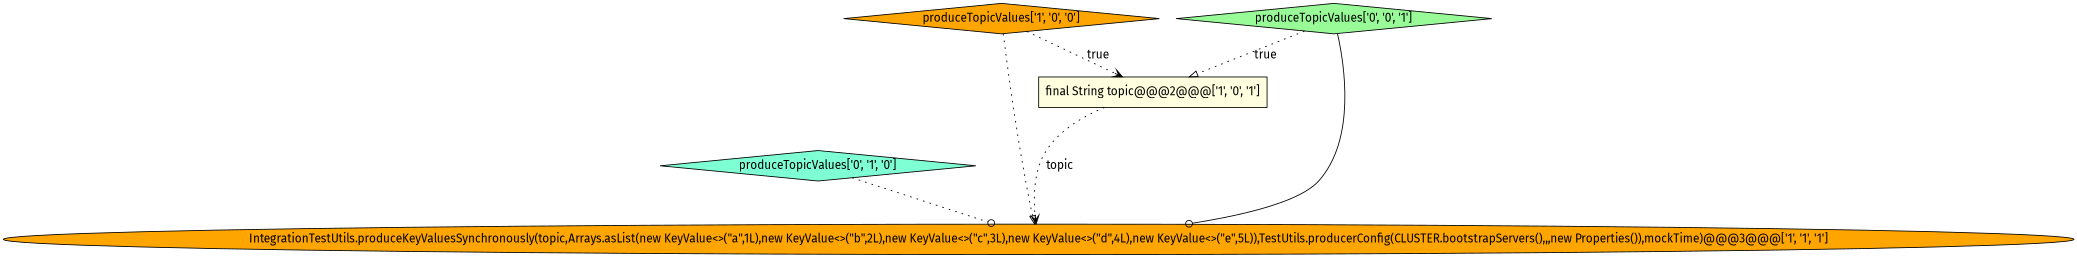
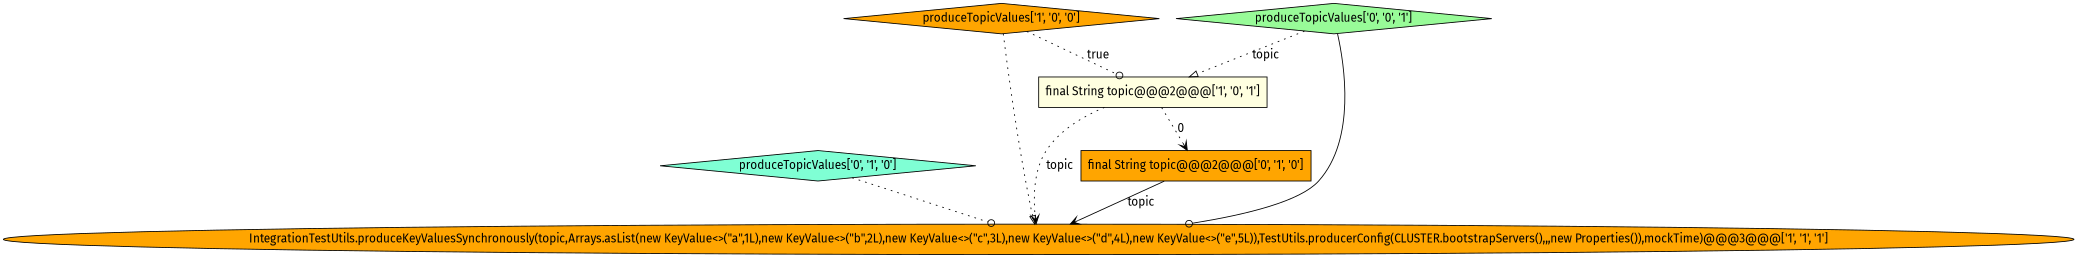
(1071, 53) -> (1071, 53)
(1266, 55) -> (1266, 55)
none -> (1196, 166)
